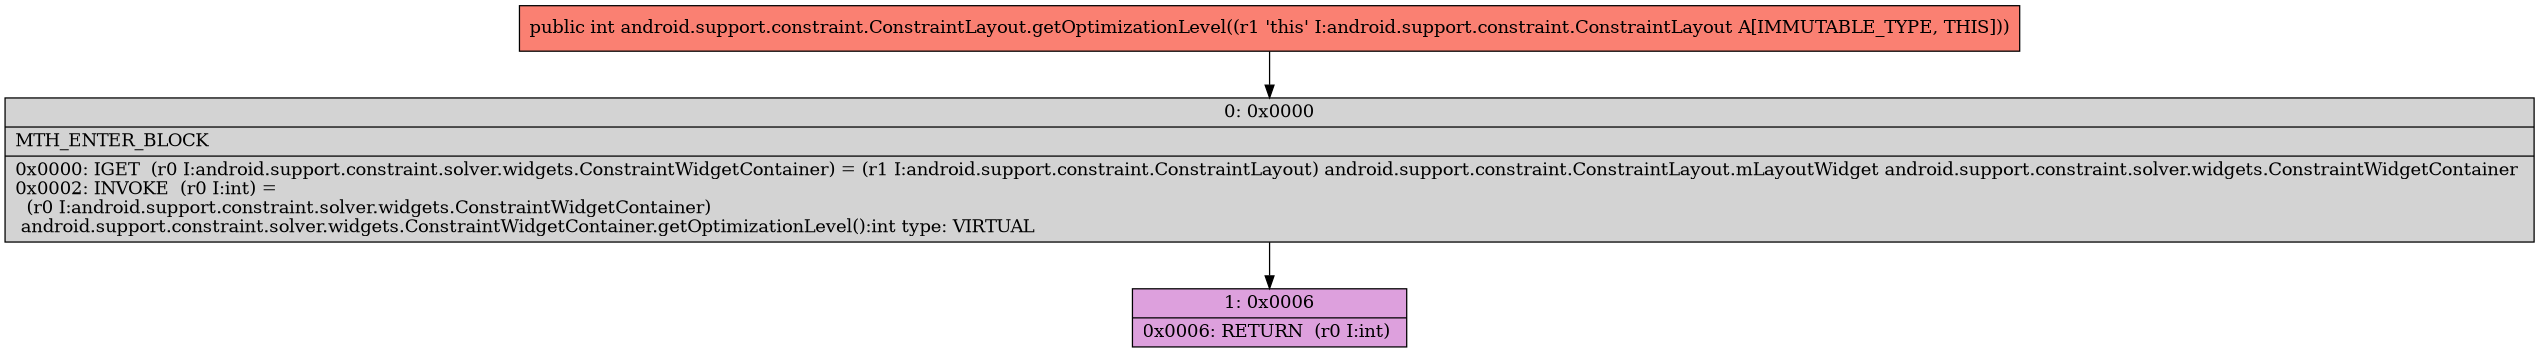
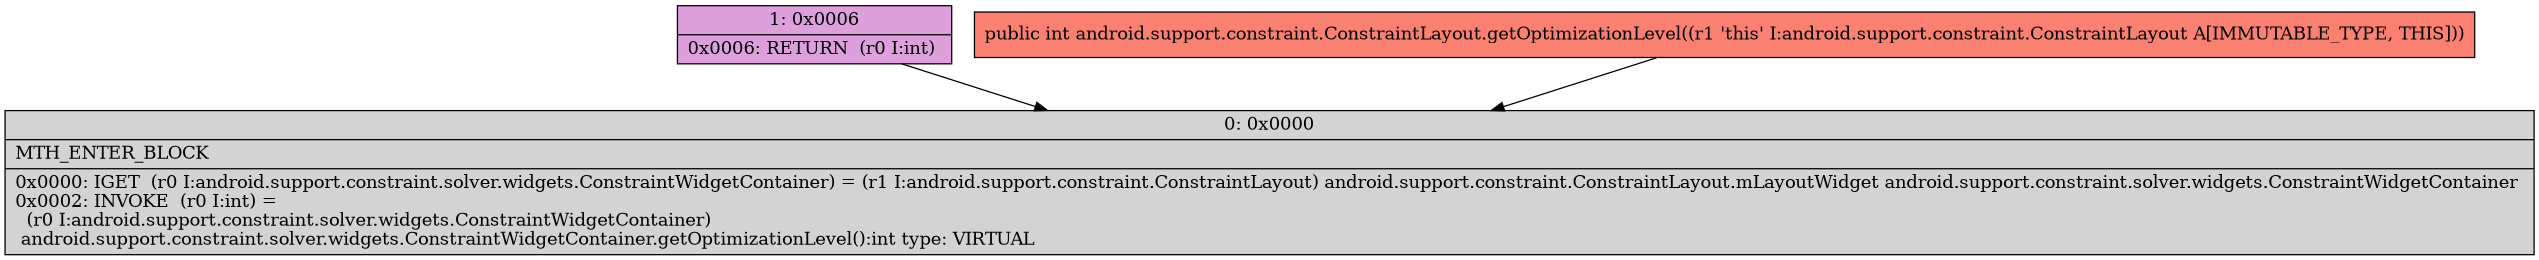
(1270, 259) -> (969, 85)
